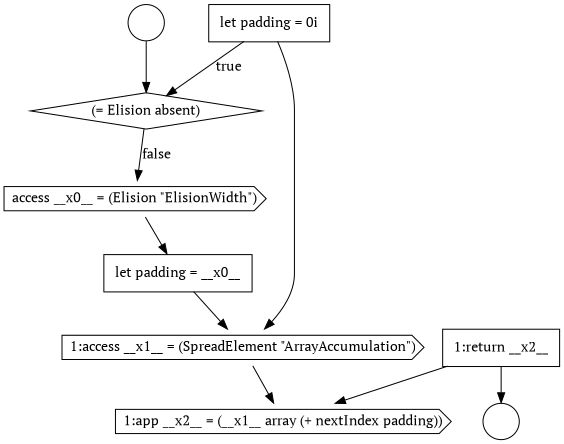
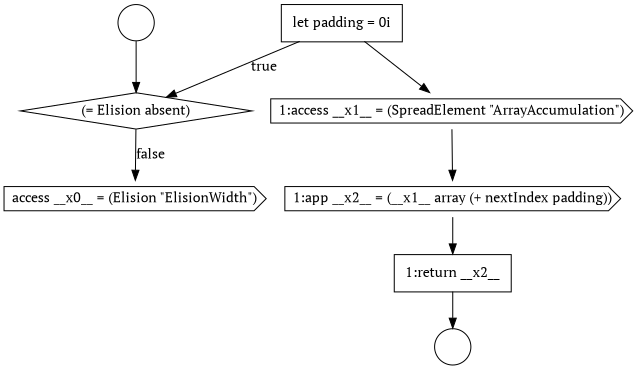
(177, 273) -> none
(396, 383) -> (453, 230)
